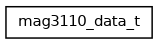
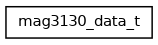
(79, 22) -> (79, 22)
